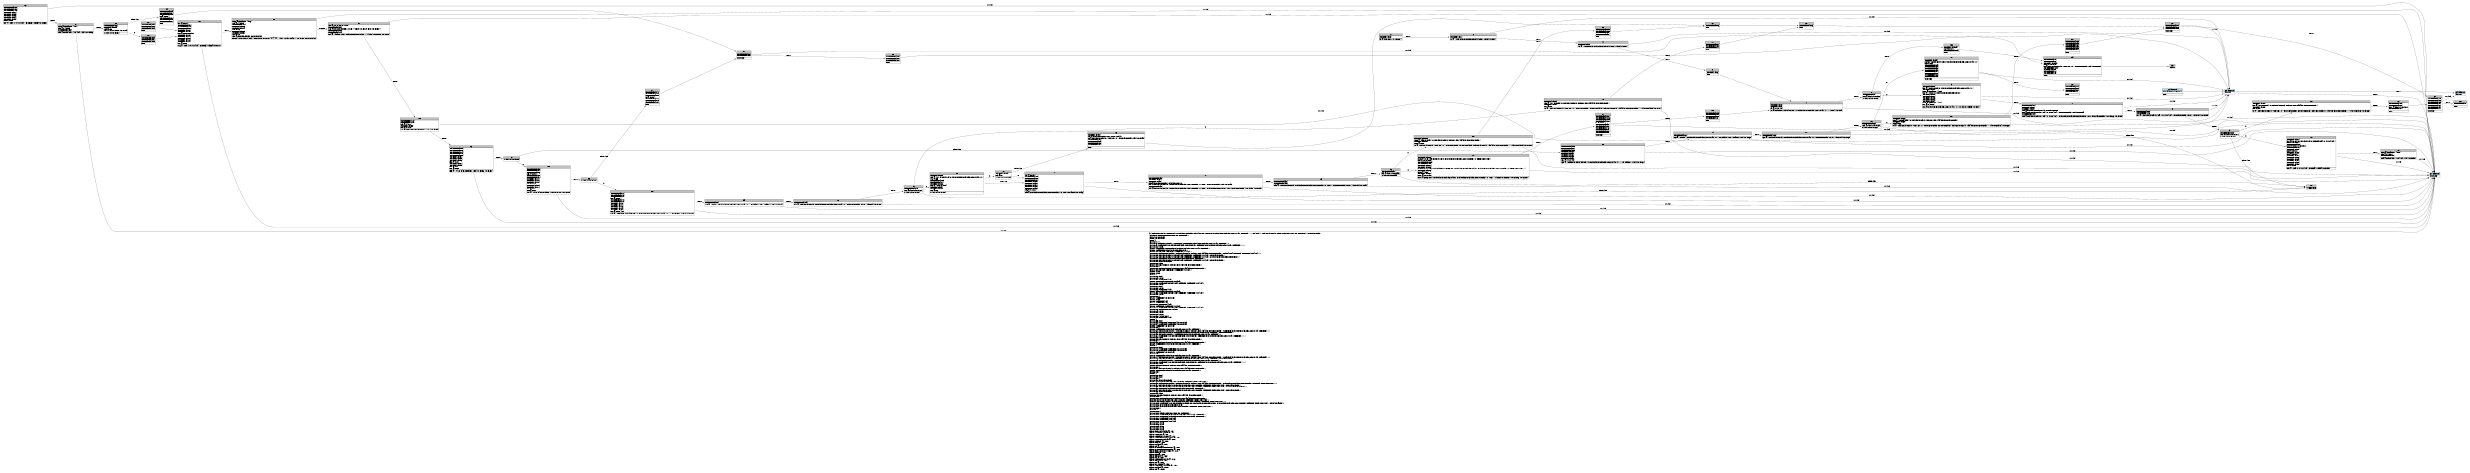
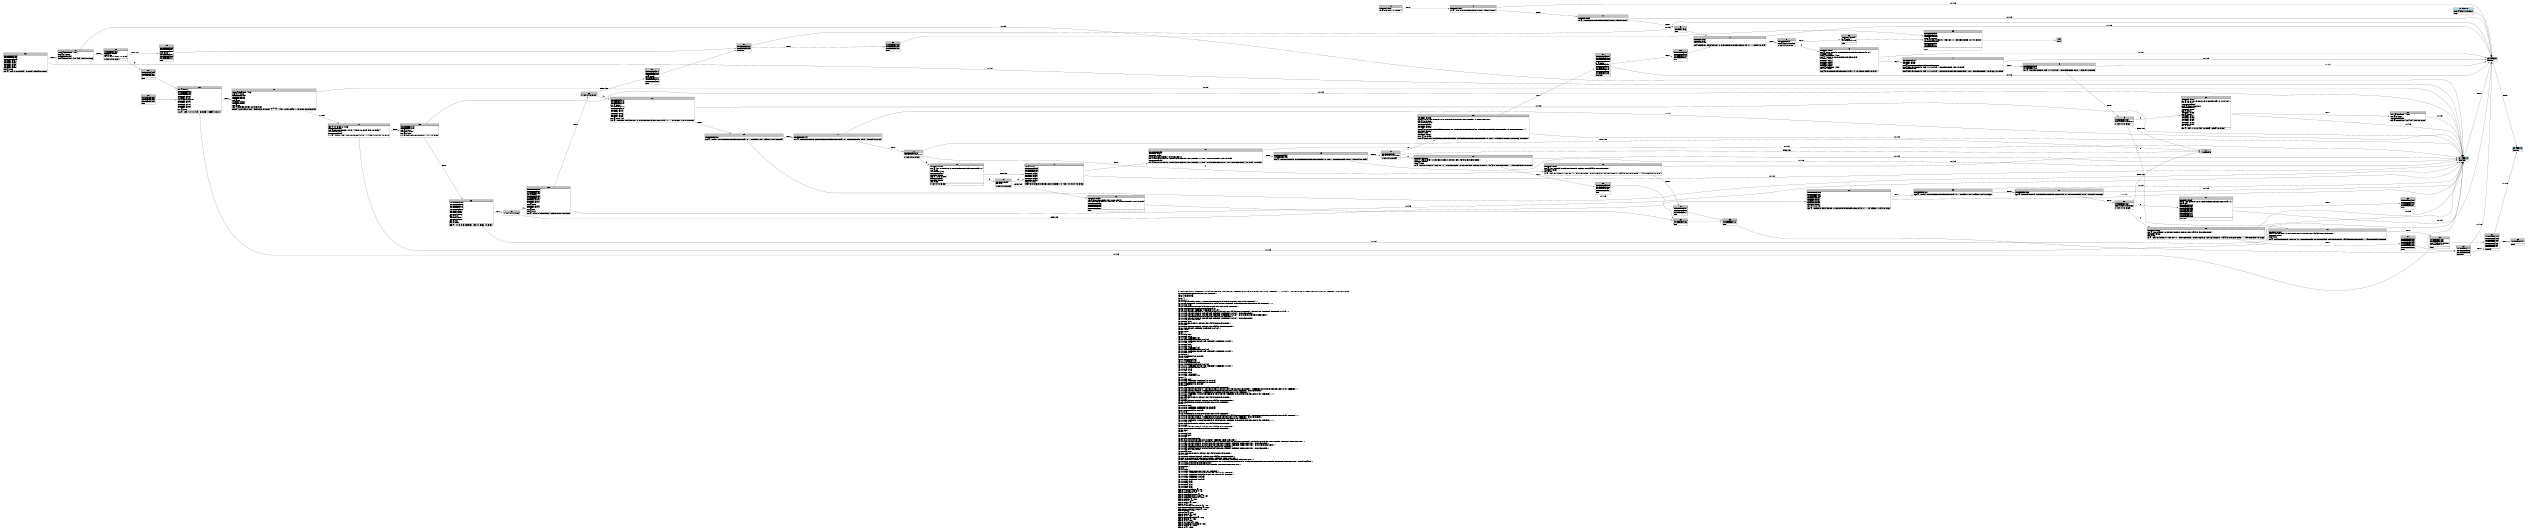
(2050, 70) -> (1931, 43)
(2364, 95) -> (2478, 110)
